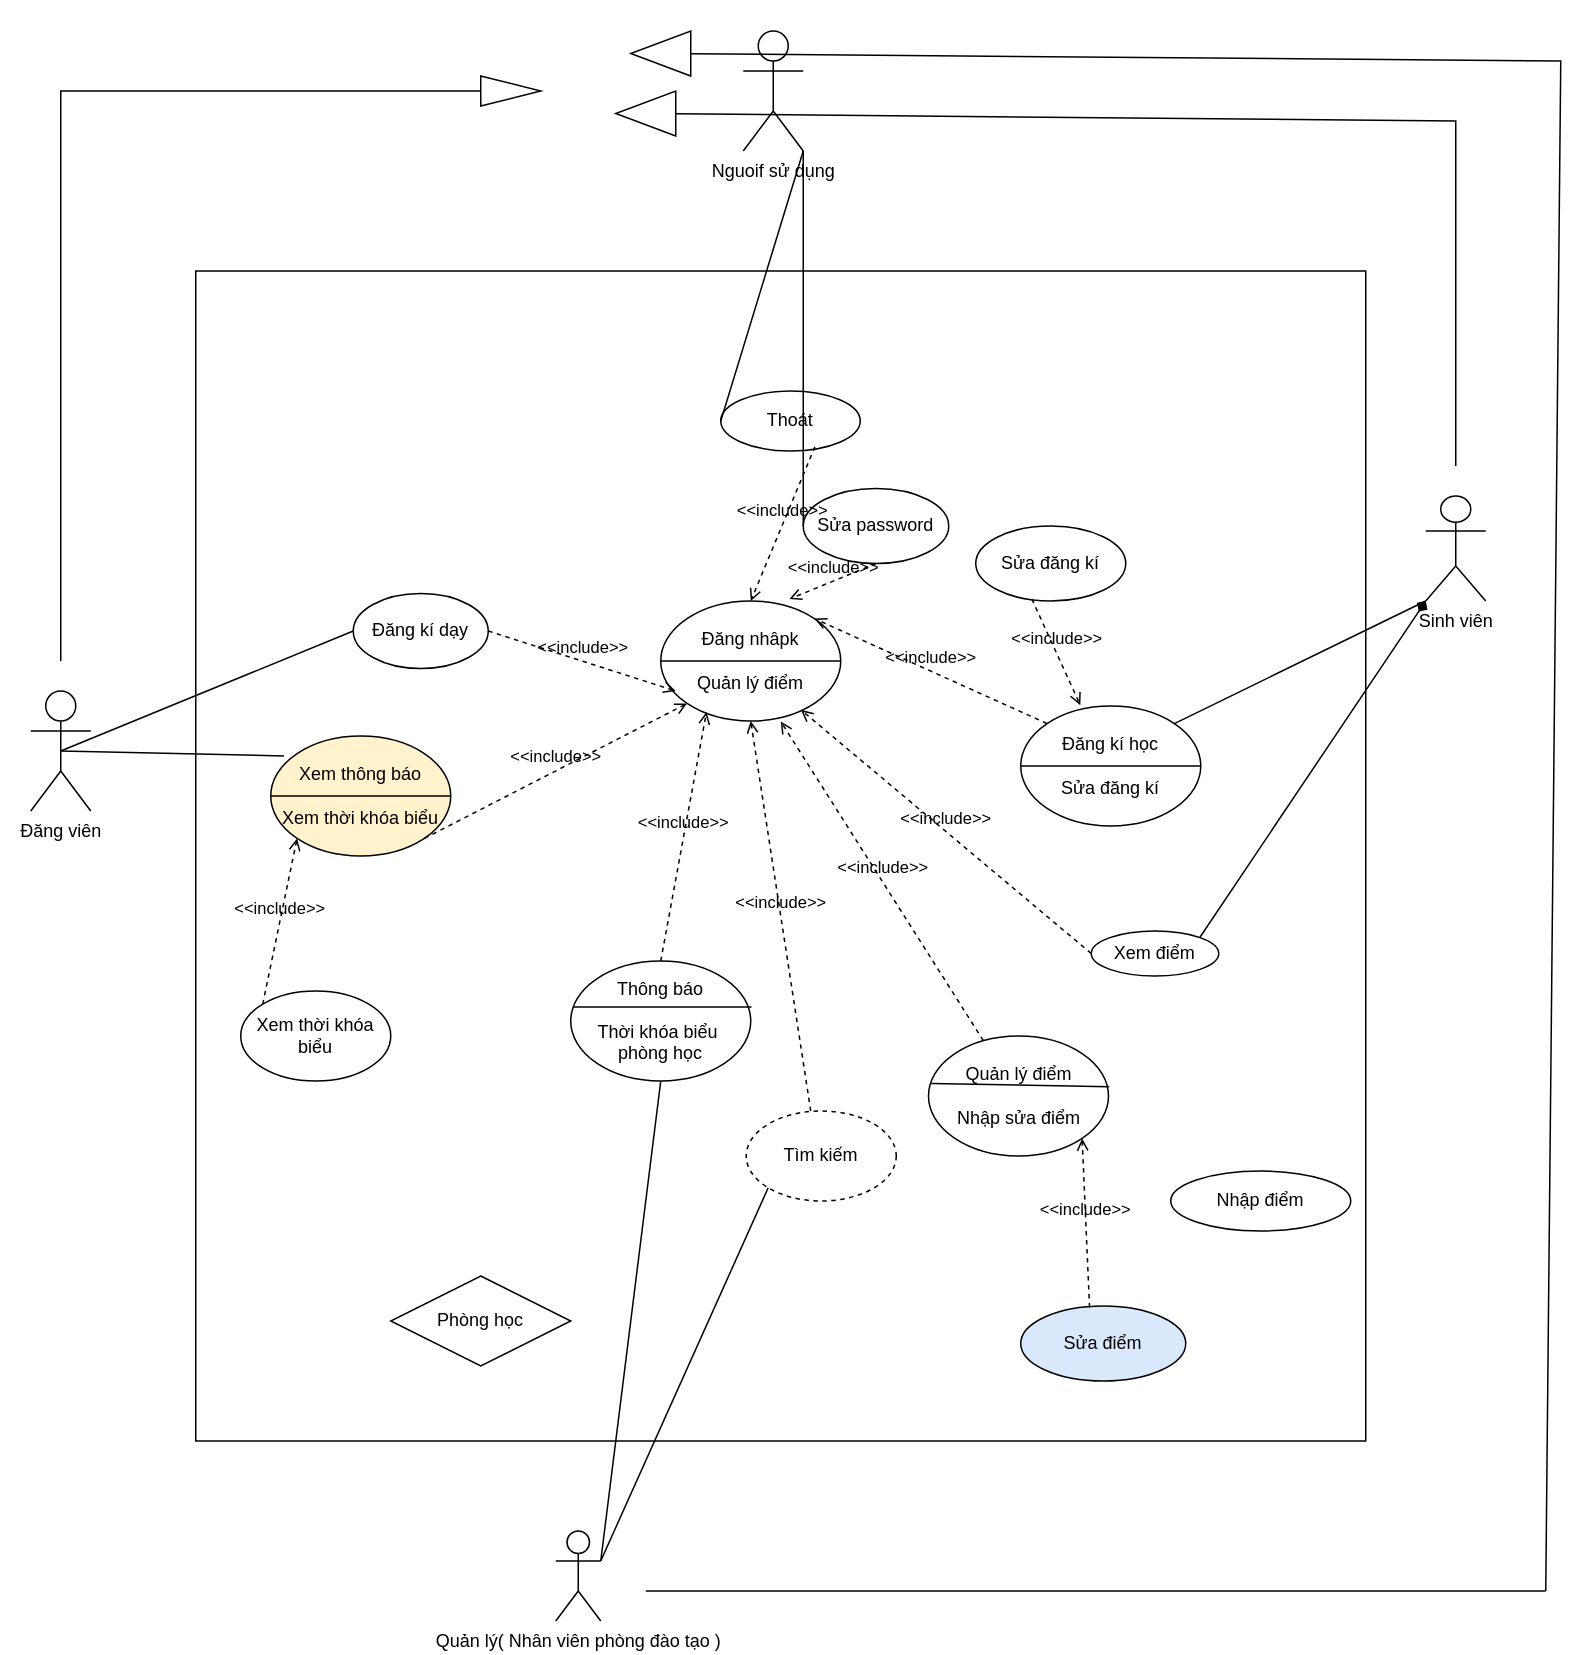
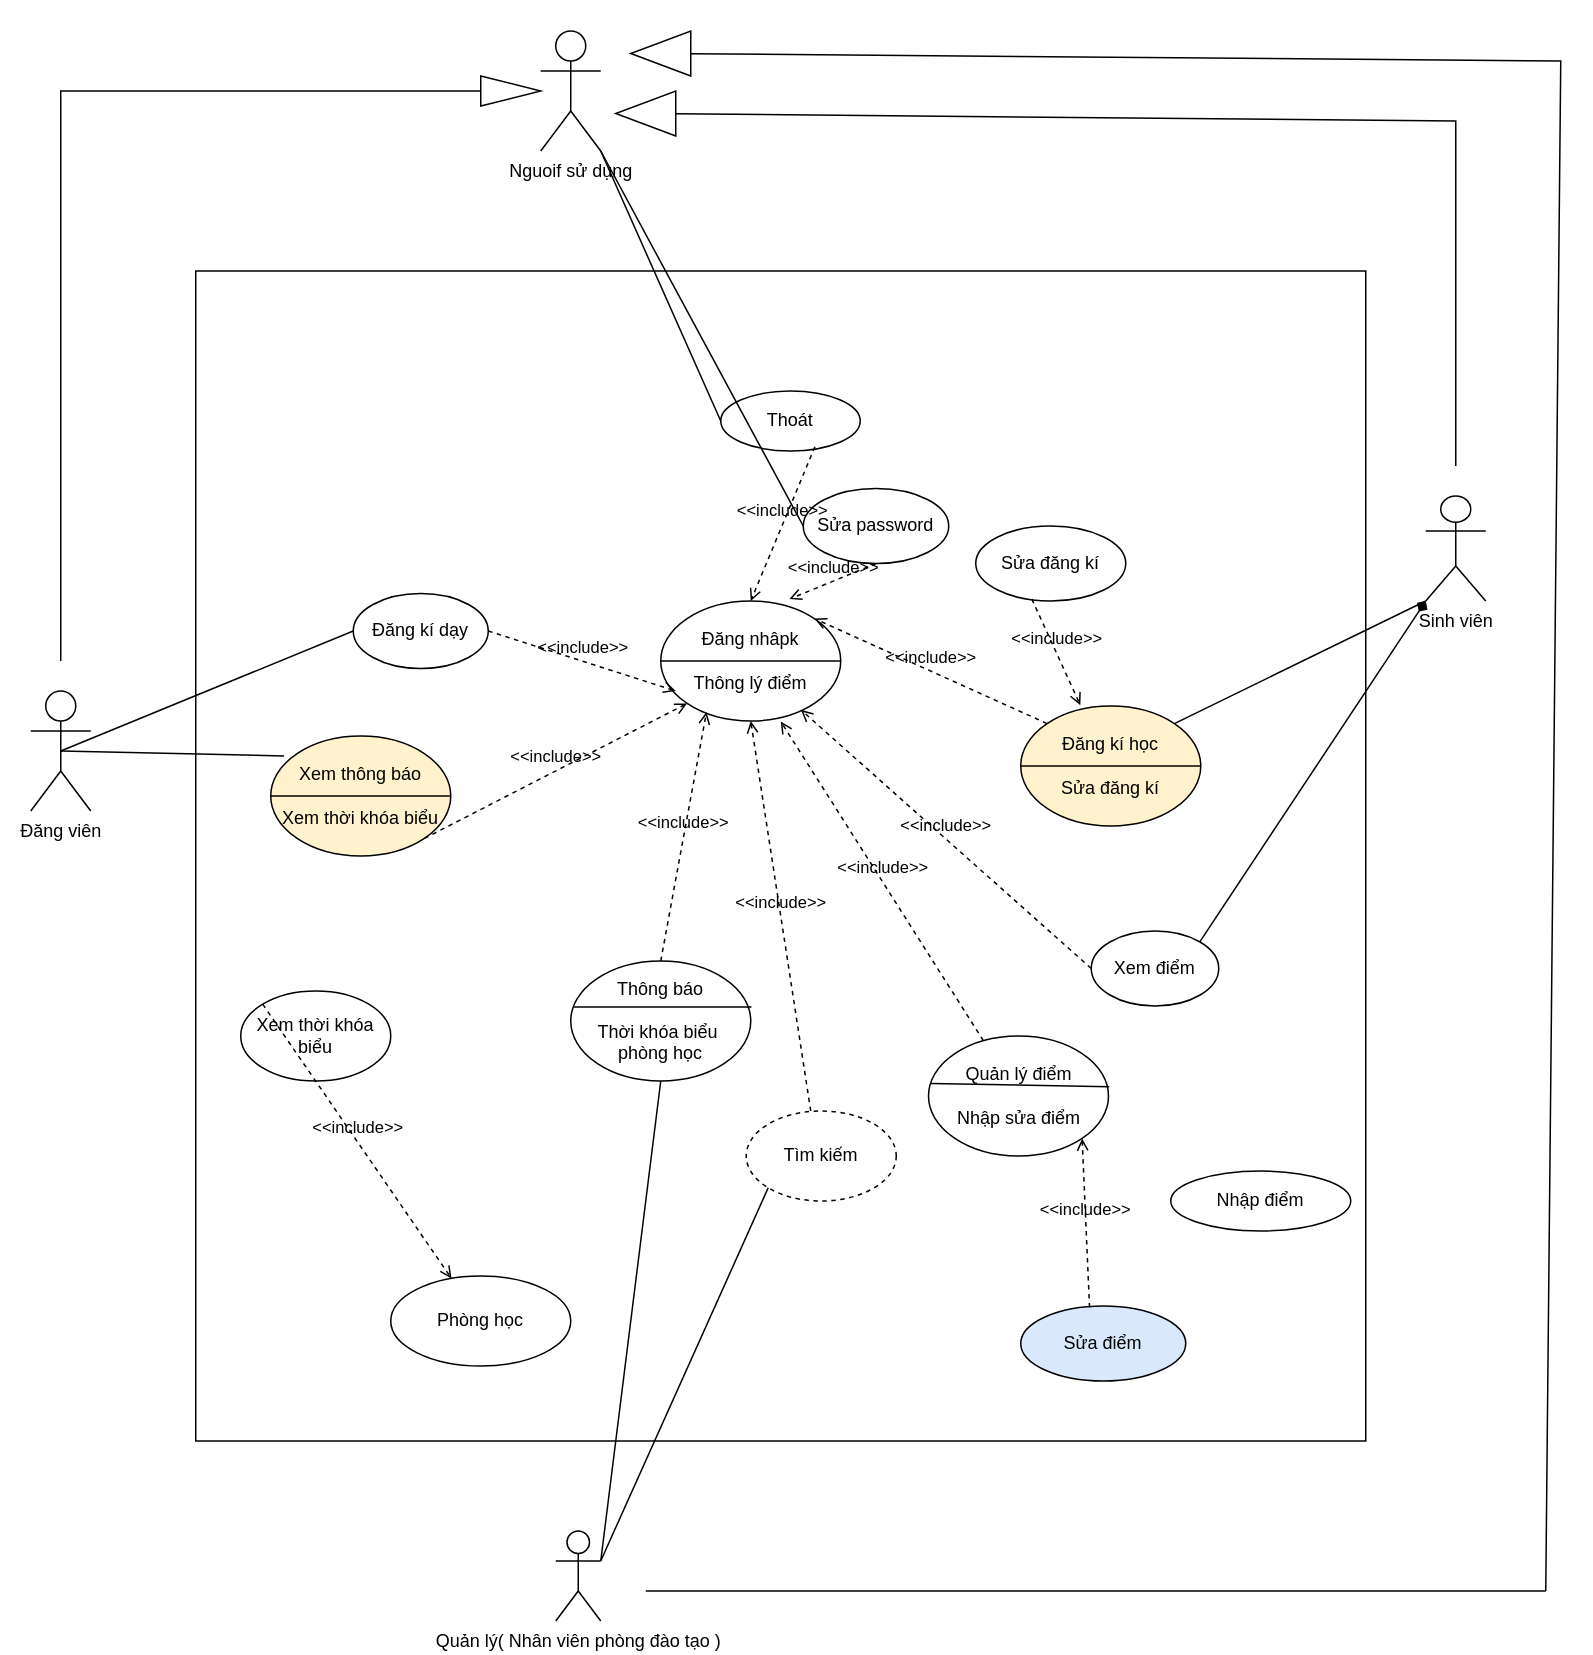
(773, 91) -> (571, 91)
(751, 661) -> (751, 661)
(1111, 766) -> (1111, 766)
(279, 923) -> (356, 1139)
(1155, 953) -> (1155, 968)
(481, 1321) -> (481, 1321)
